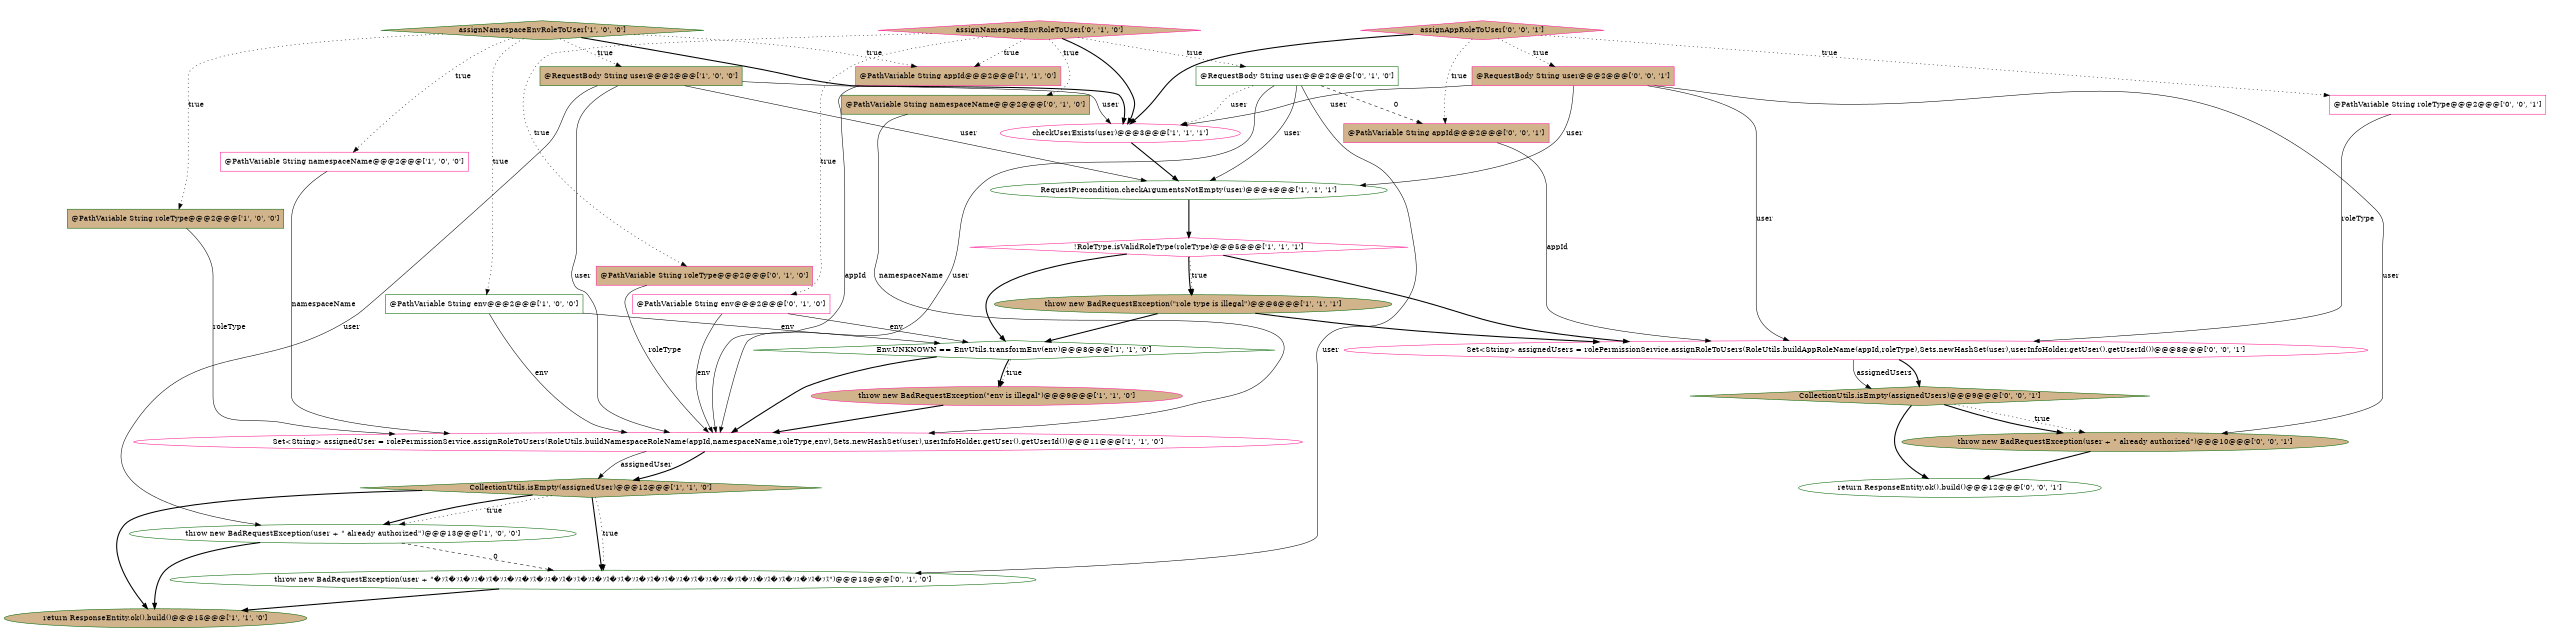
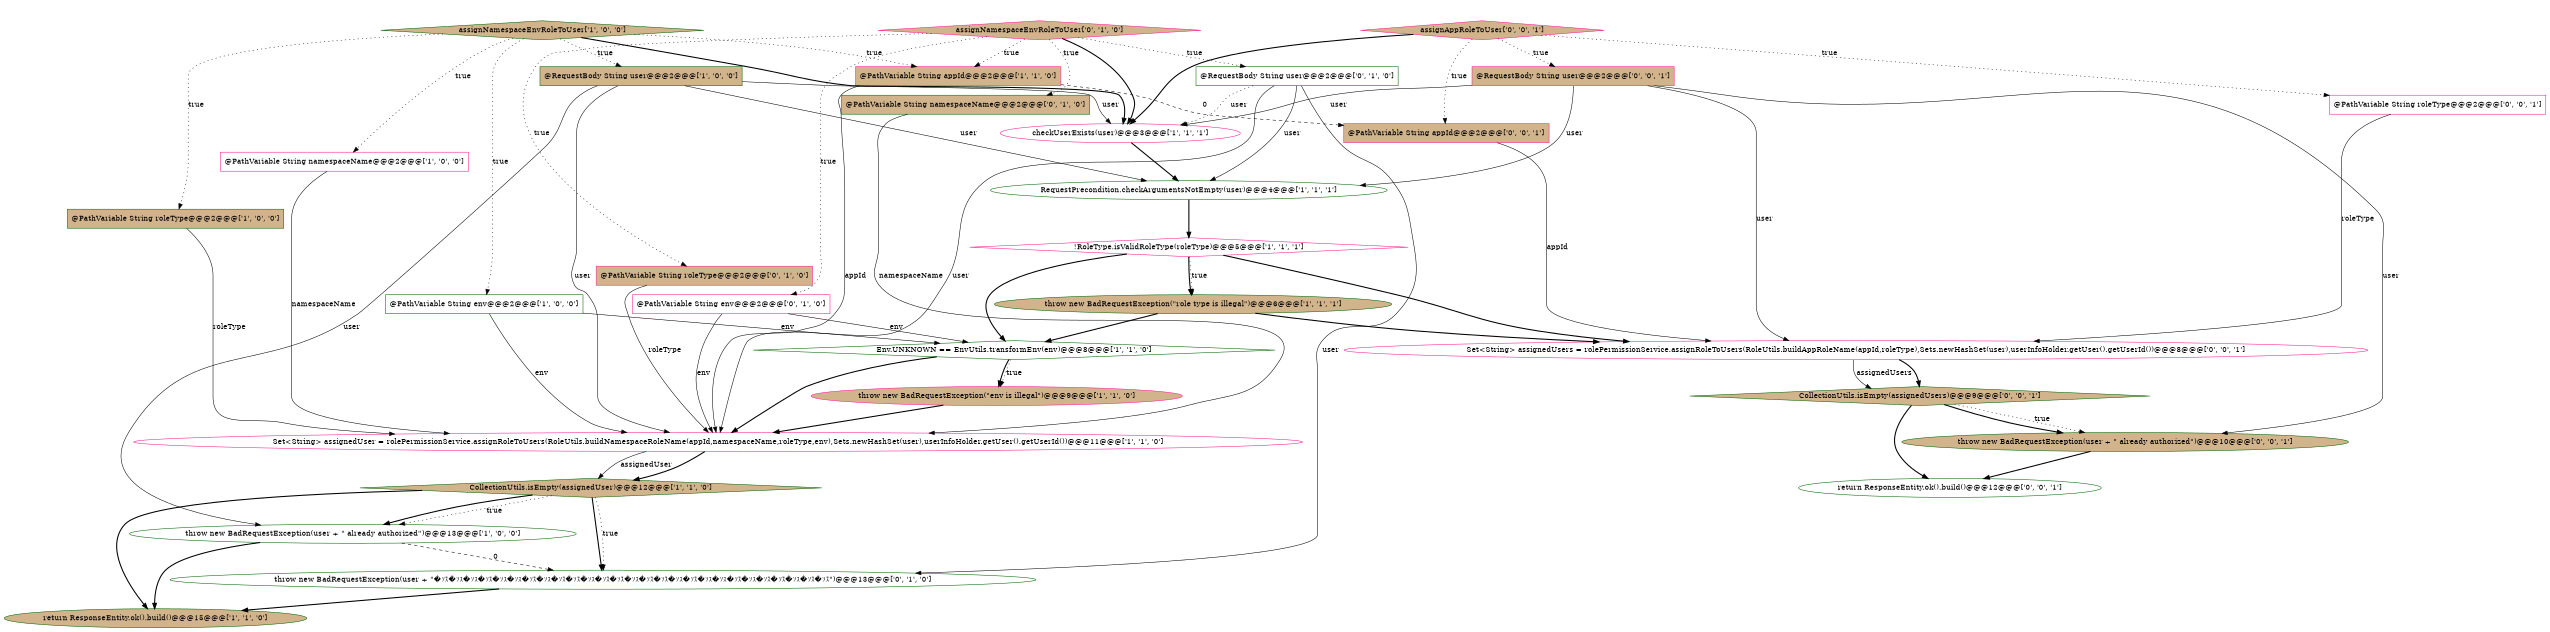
(1369, 104) -> (1198, 113)
